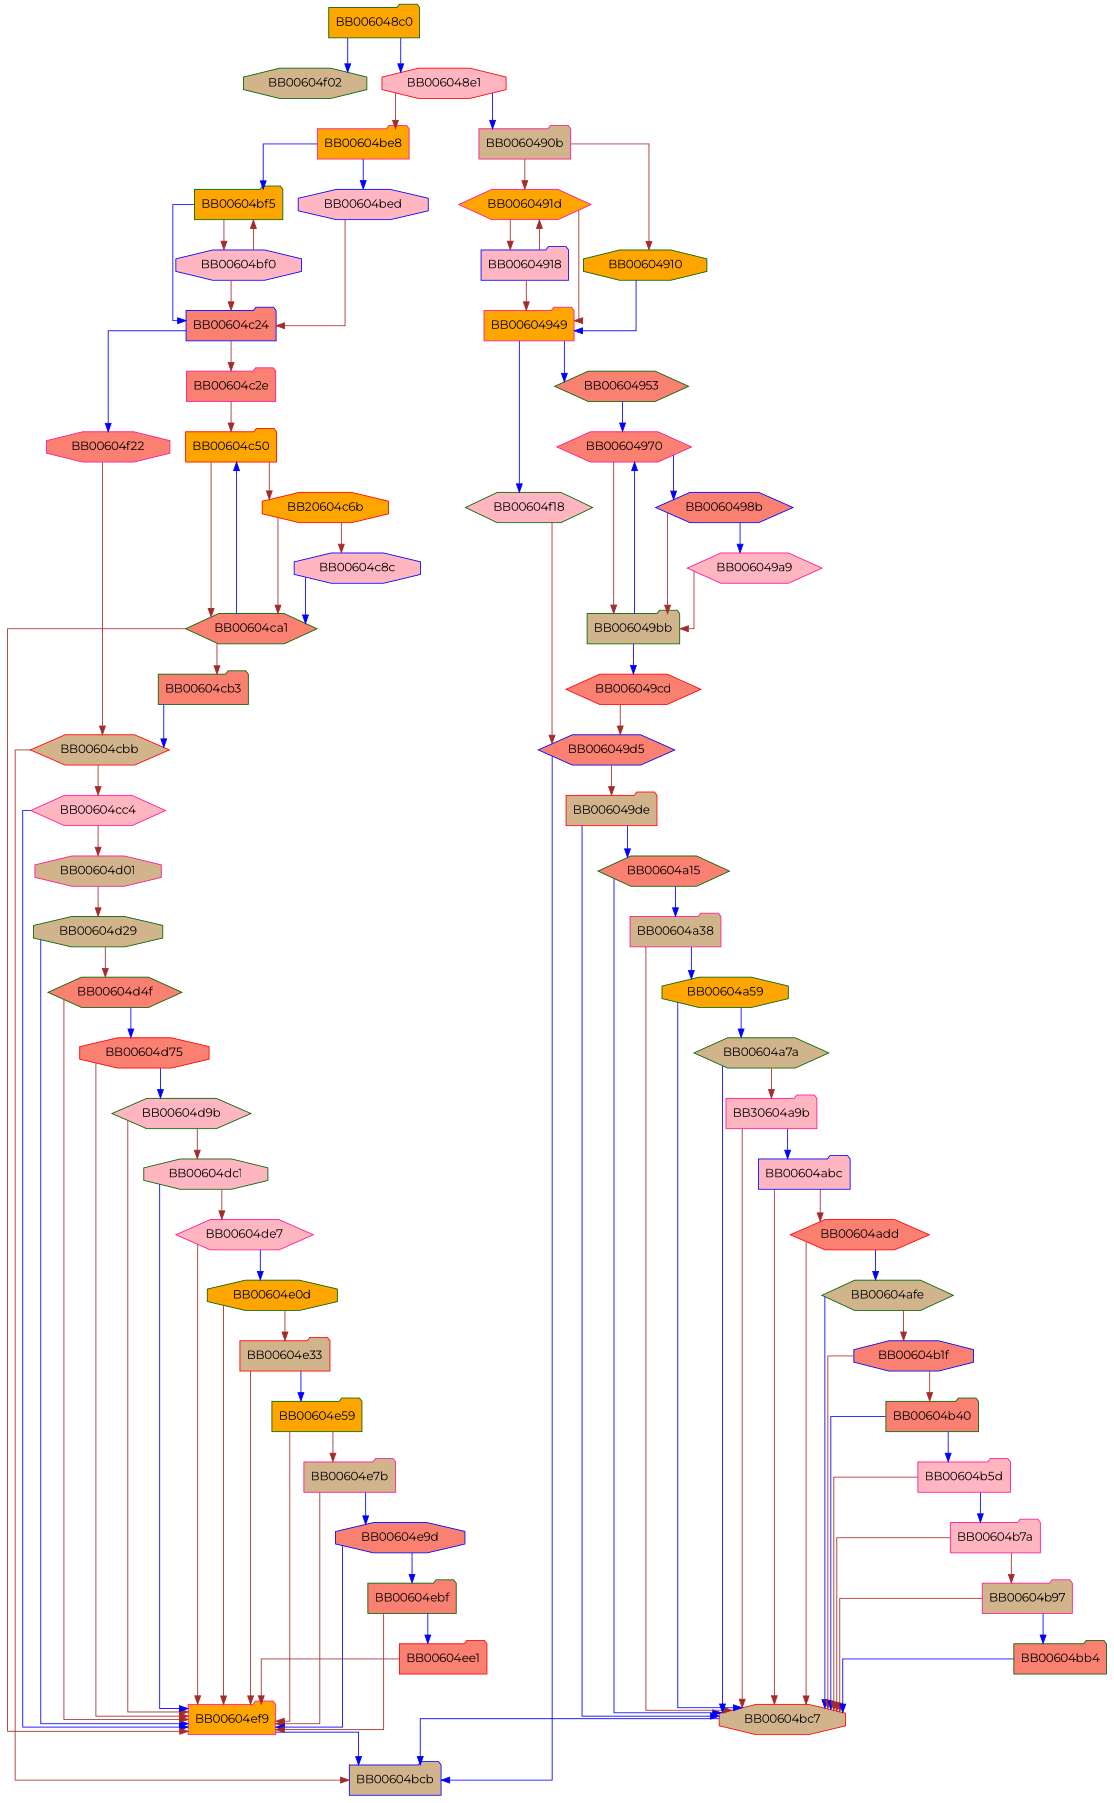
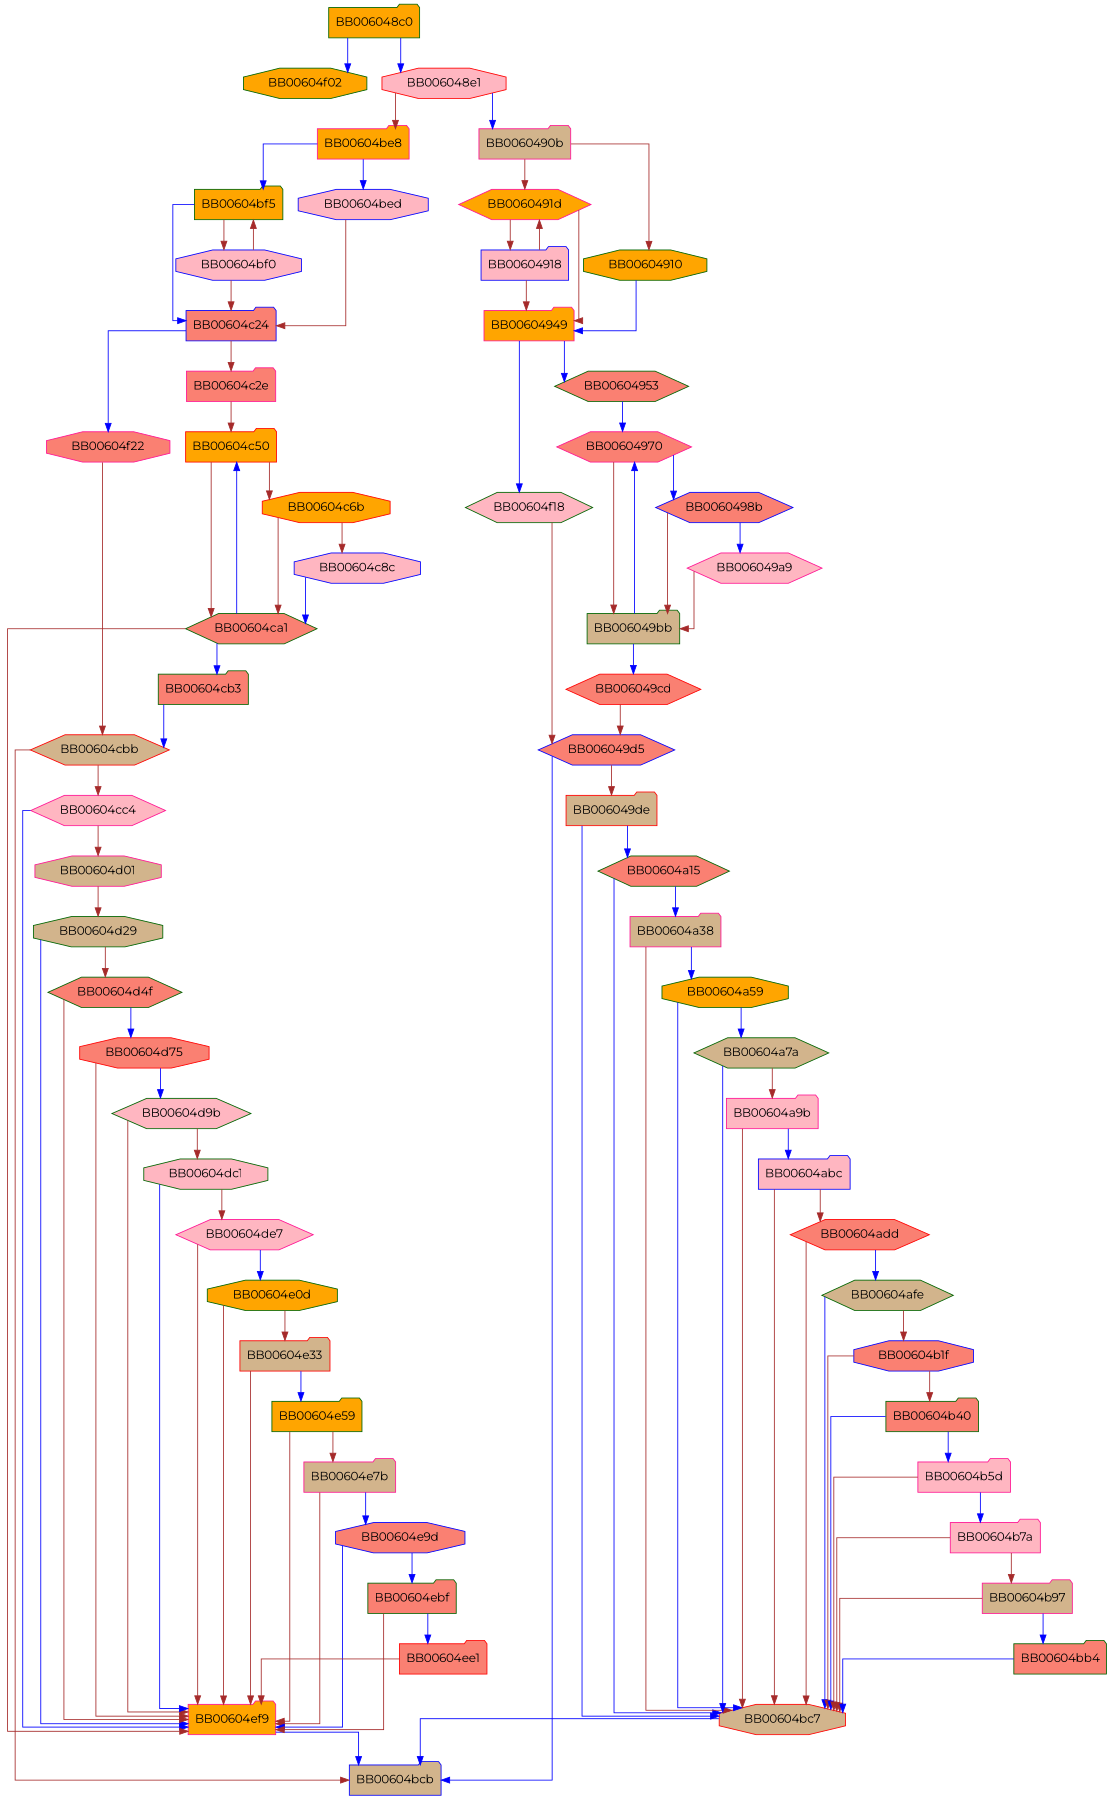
(305, 83) -> (305, 83)
(325, 508) -> (326, 508)
(217, 655) -> (217, 655)
(771, 1114) -> (772, 1114)
